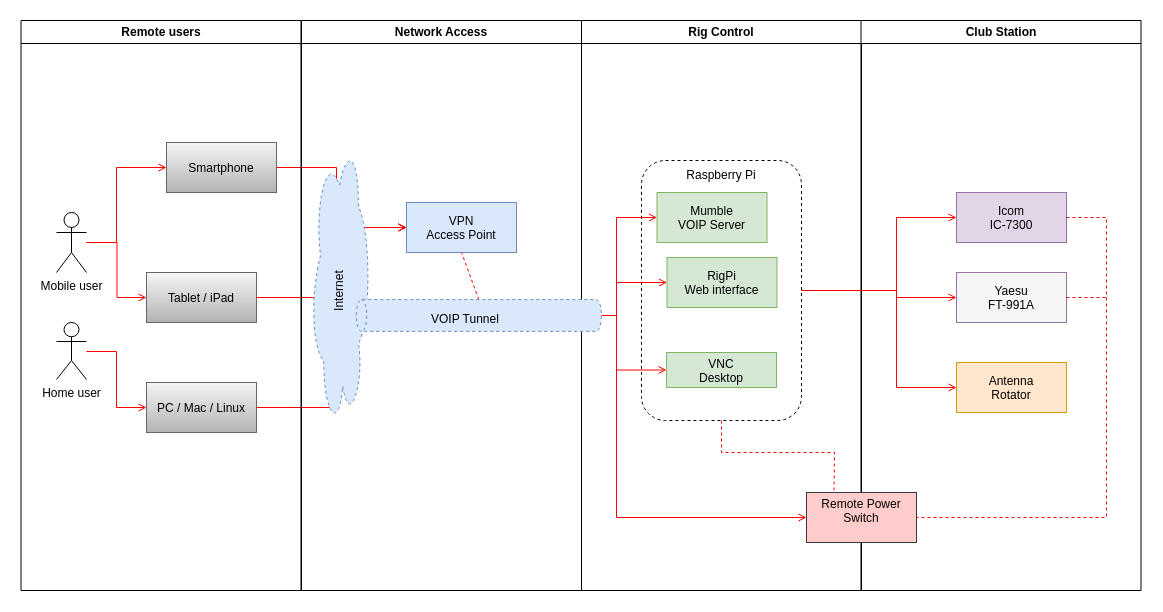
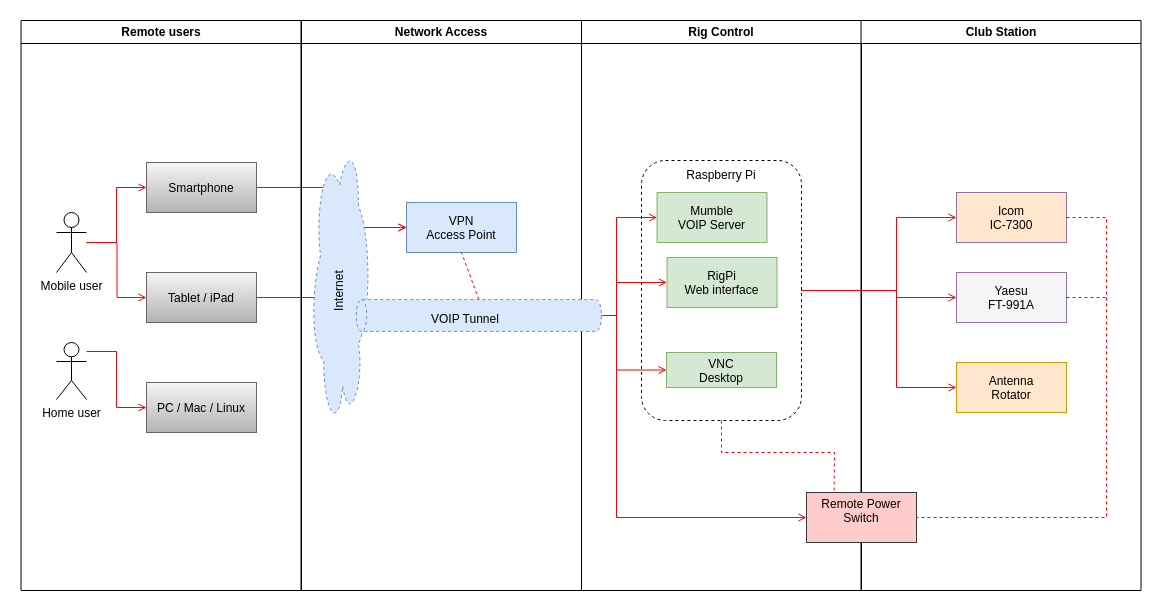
(222, 168) -> (202, 188)
(1012, 218) -> (1012, 218)
(72, 351) -> (72, 371)
(294, 408) -> none
